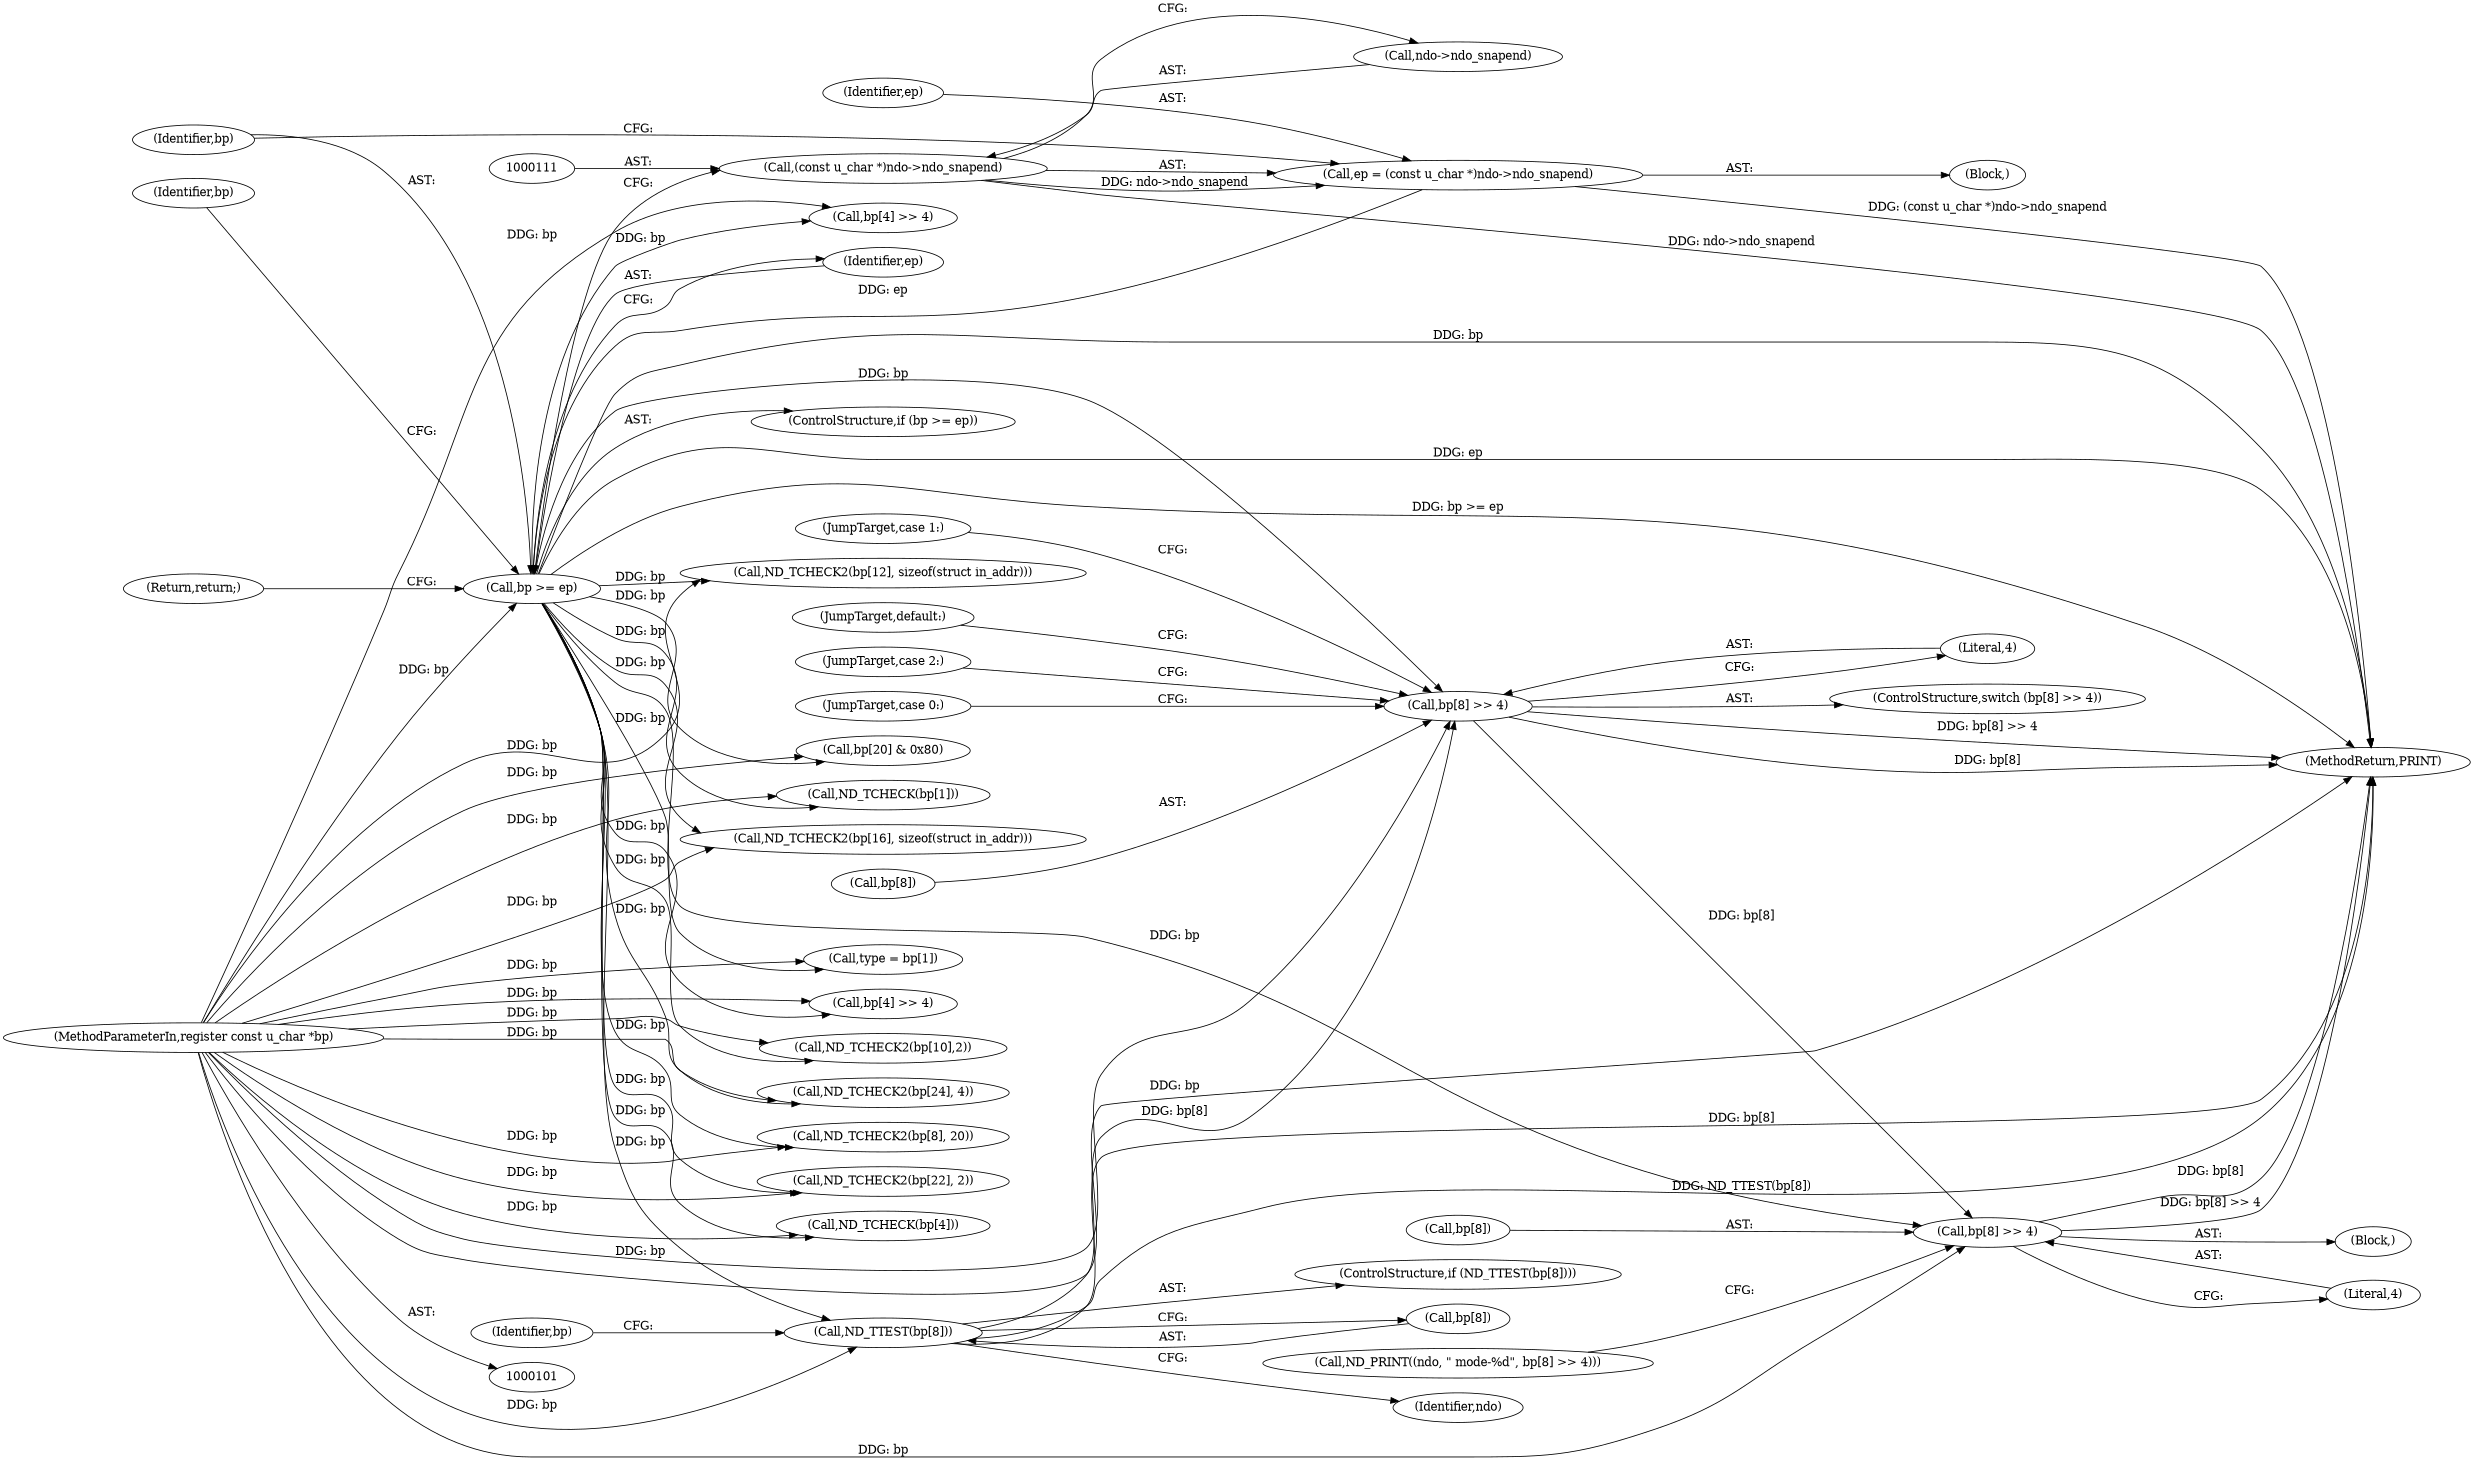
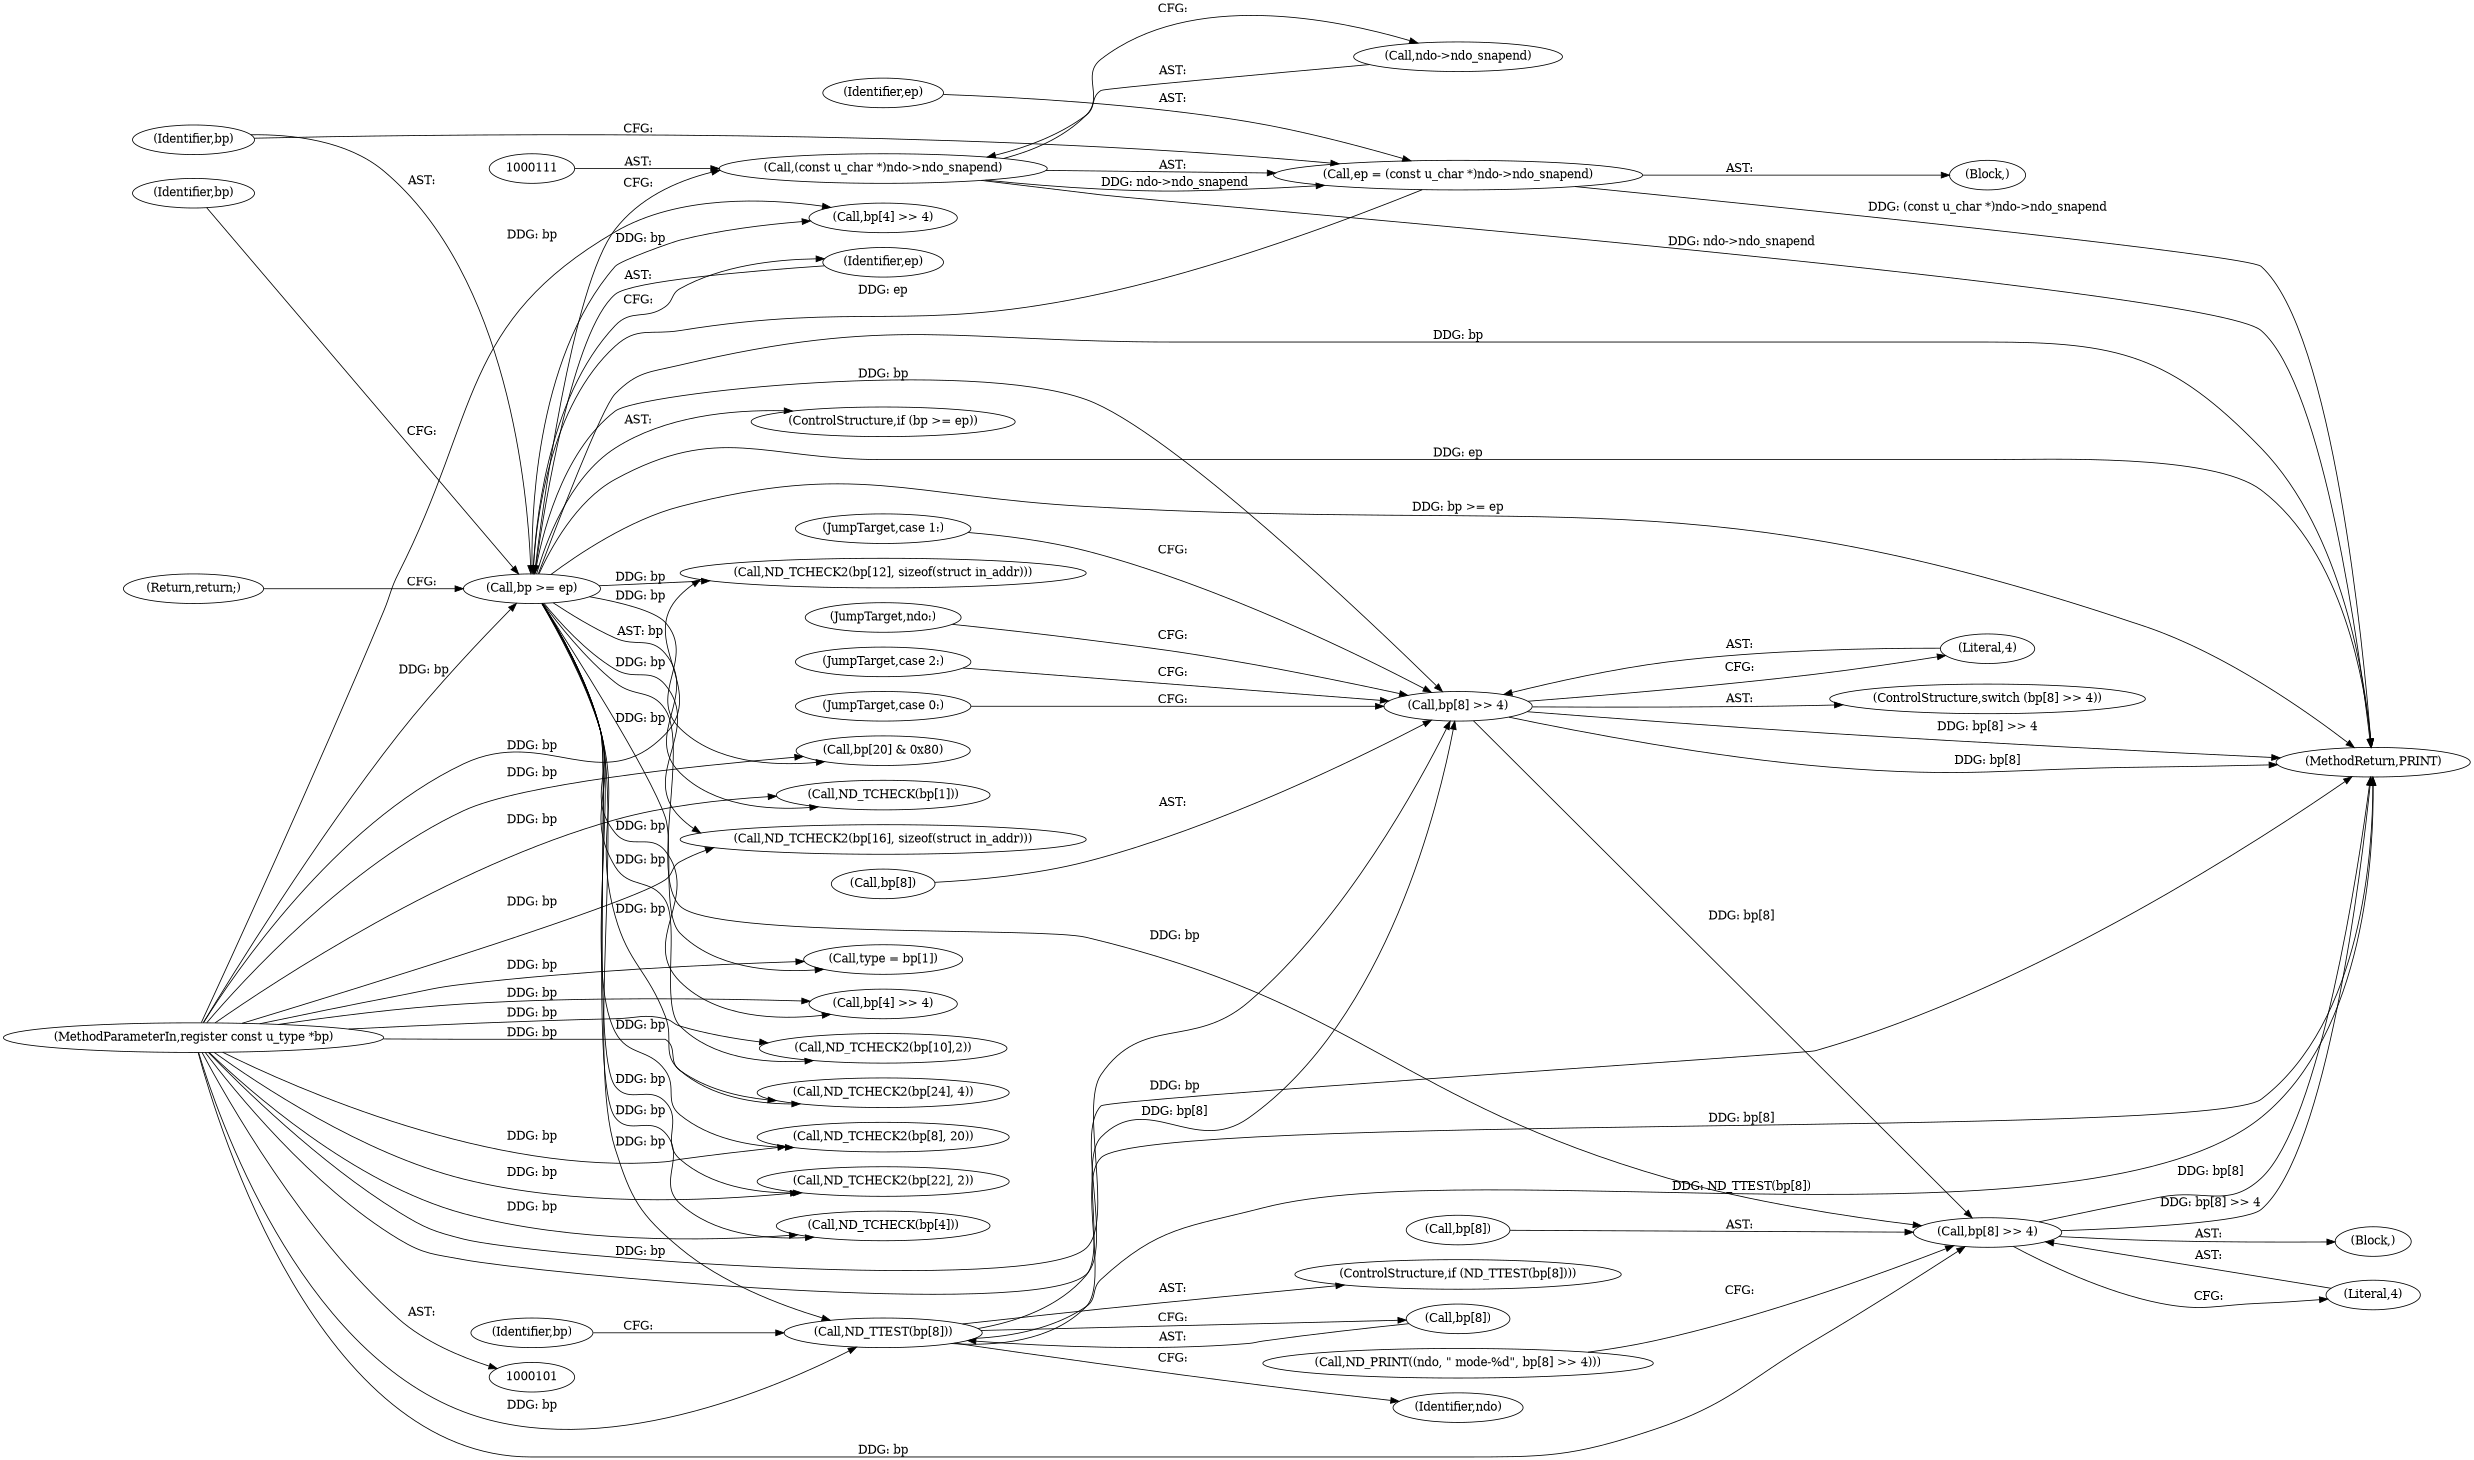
(883, 617) -> (883, 617)
(640, 632) -> (640, 632)
(194, 1038) -> (194, 1038)
